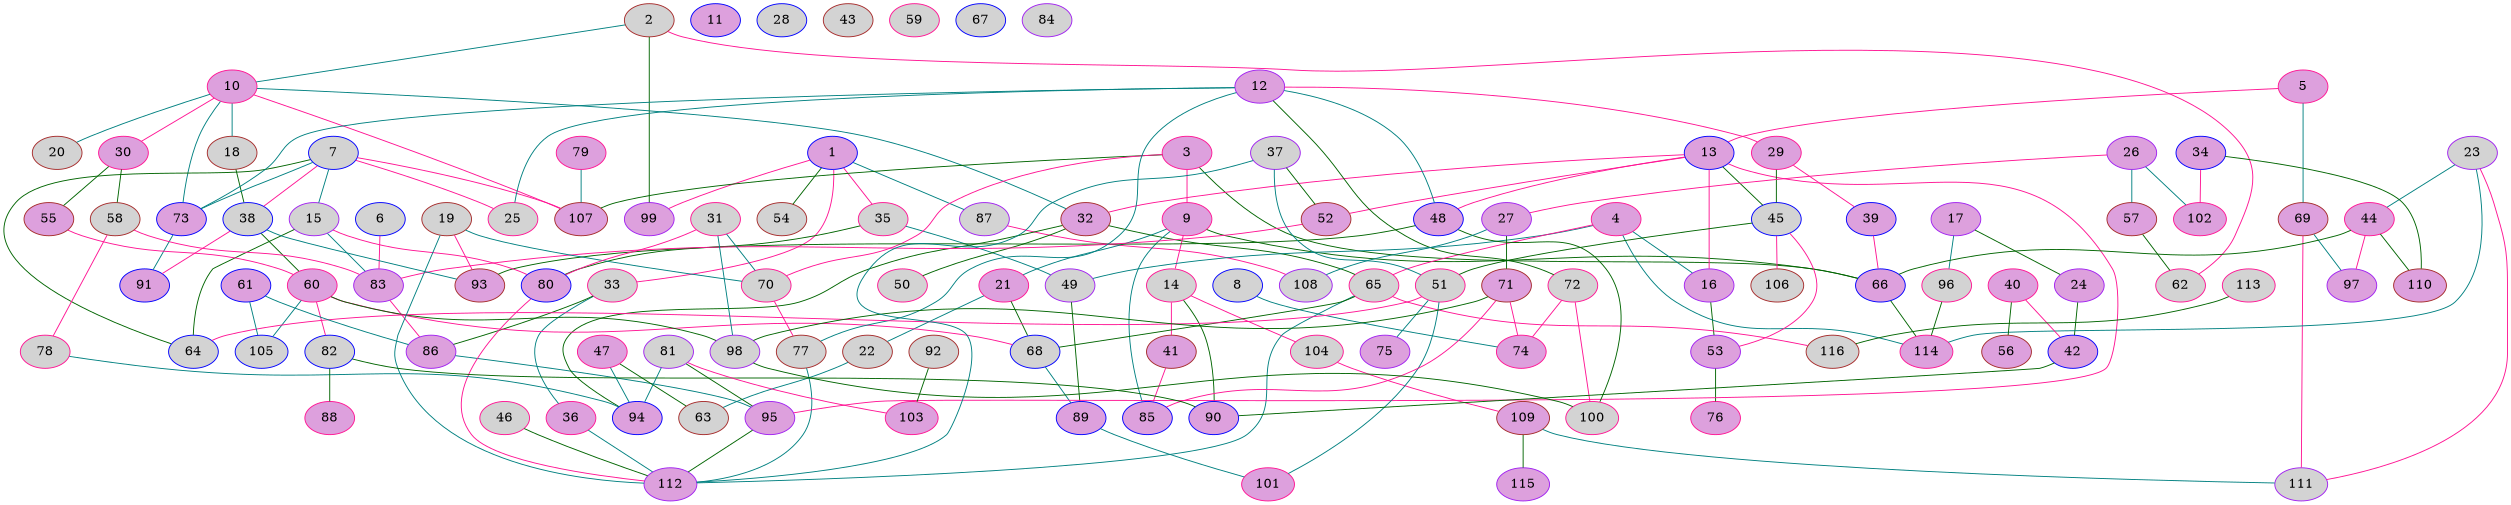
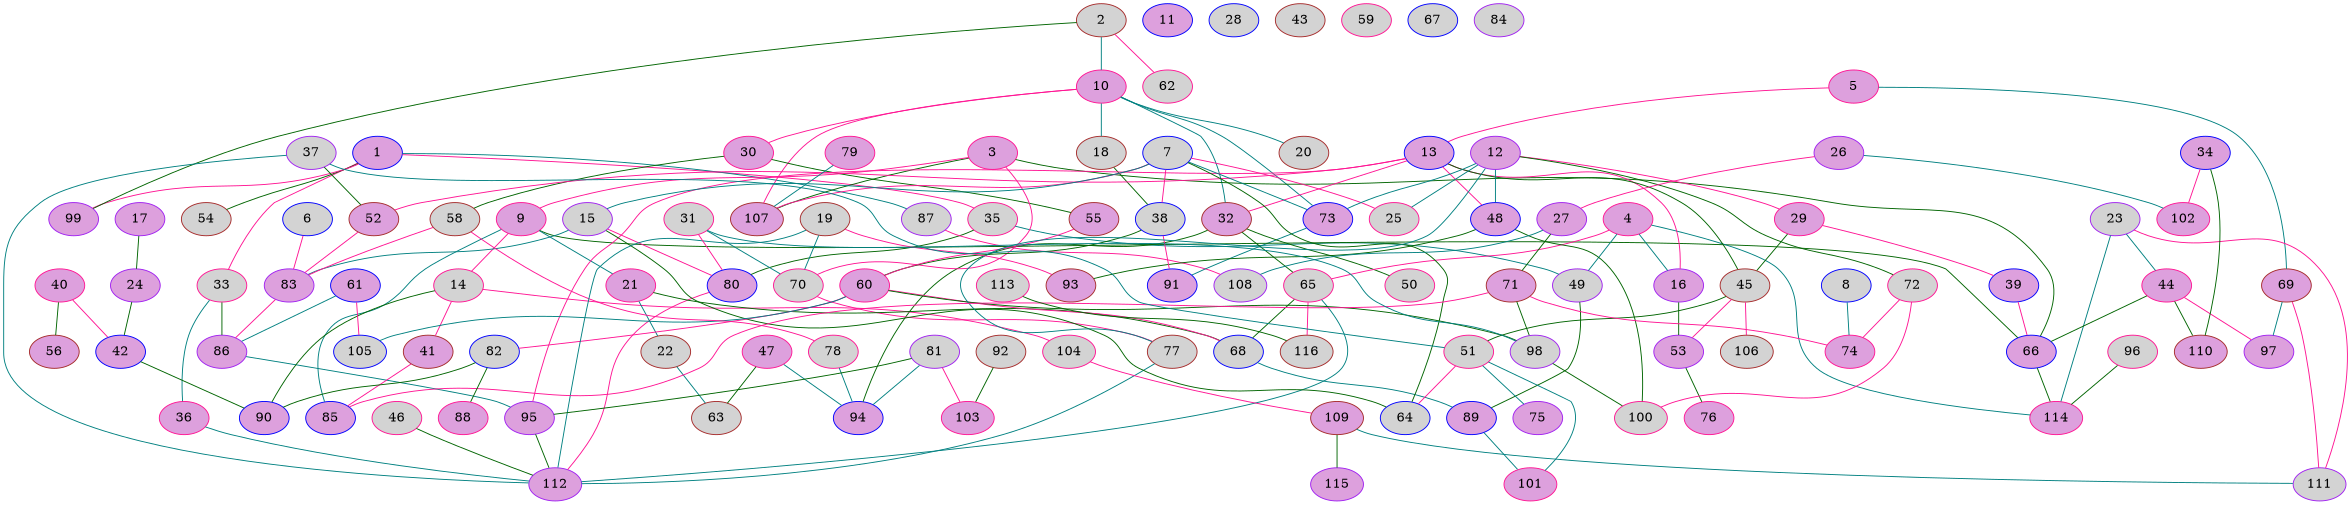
(1776, 219) -> (1745, 285)
(2132, 219) -> none
(1951, 252) -> none
(361, 256) -> none
(254, 318) -> (358, 323)
